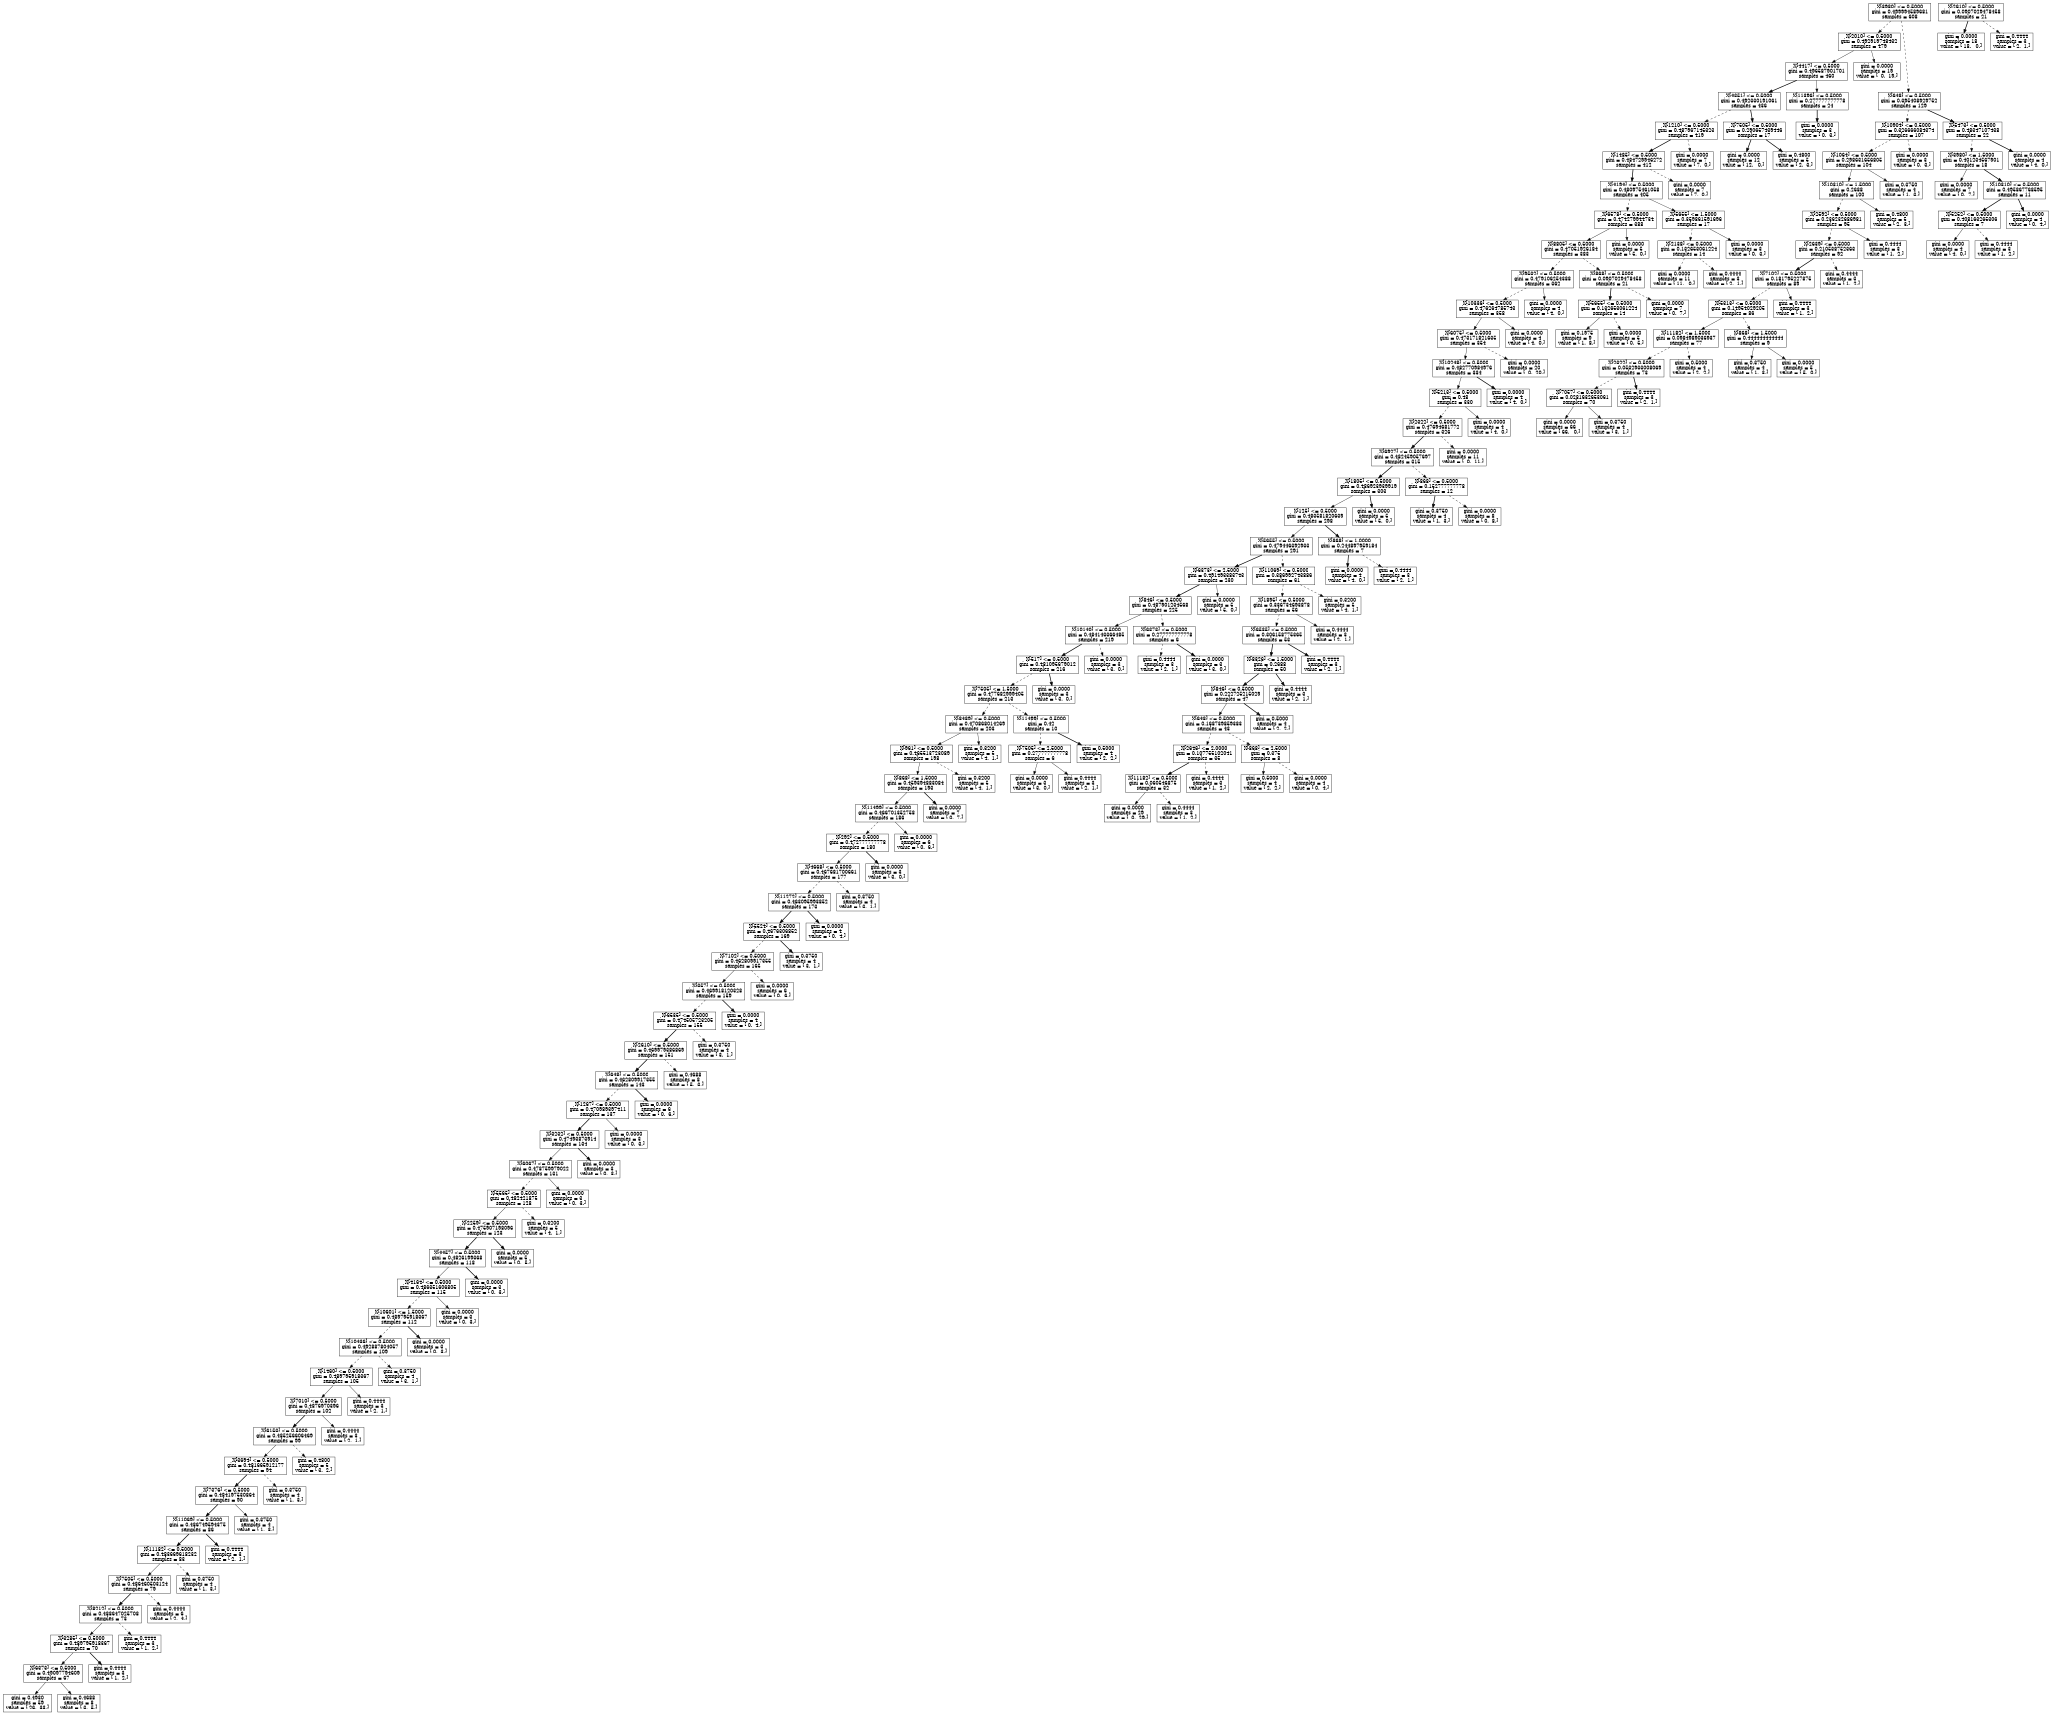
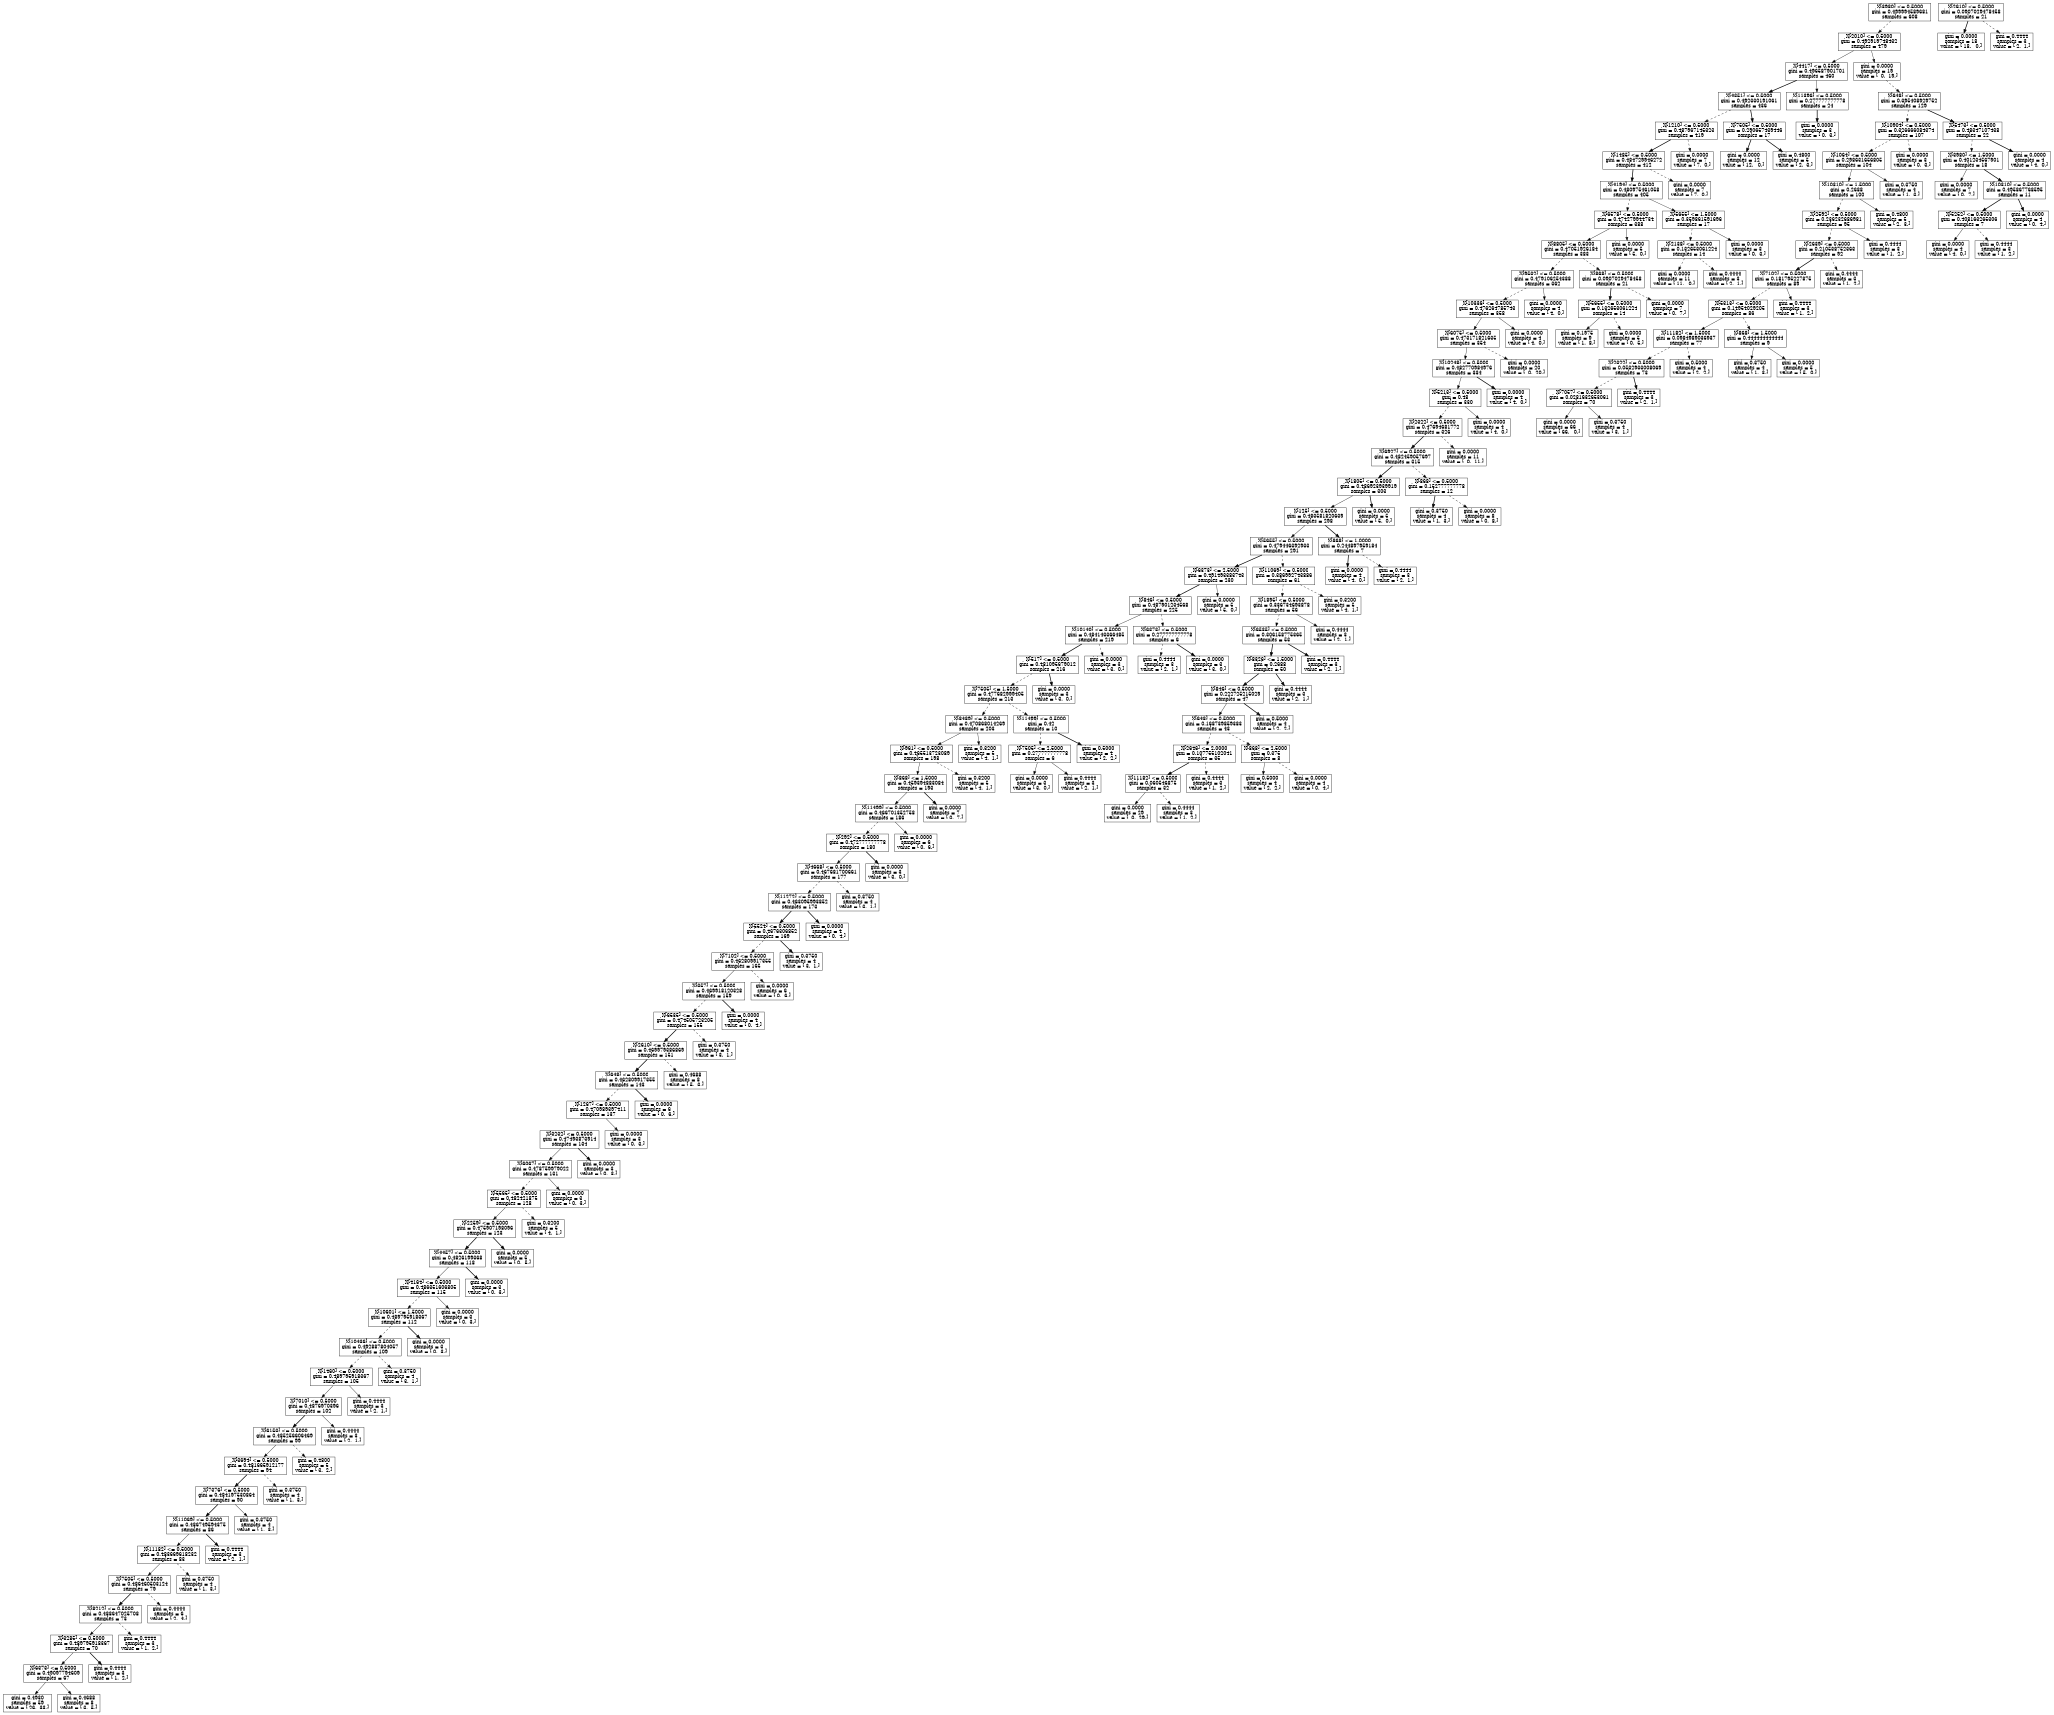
(1906, 55) -> (1892, 85)
(585, 1123) -> none
(184, 1539) -> (184, 1539)
